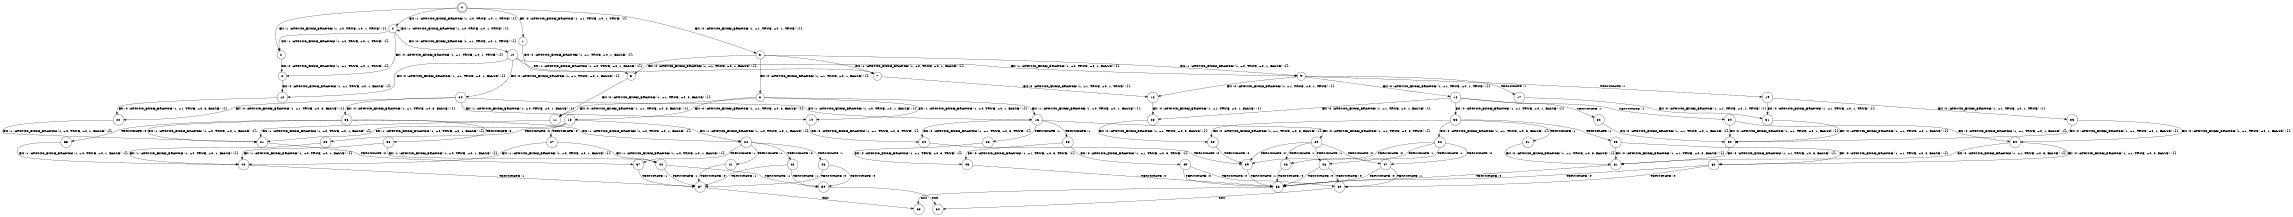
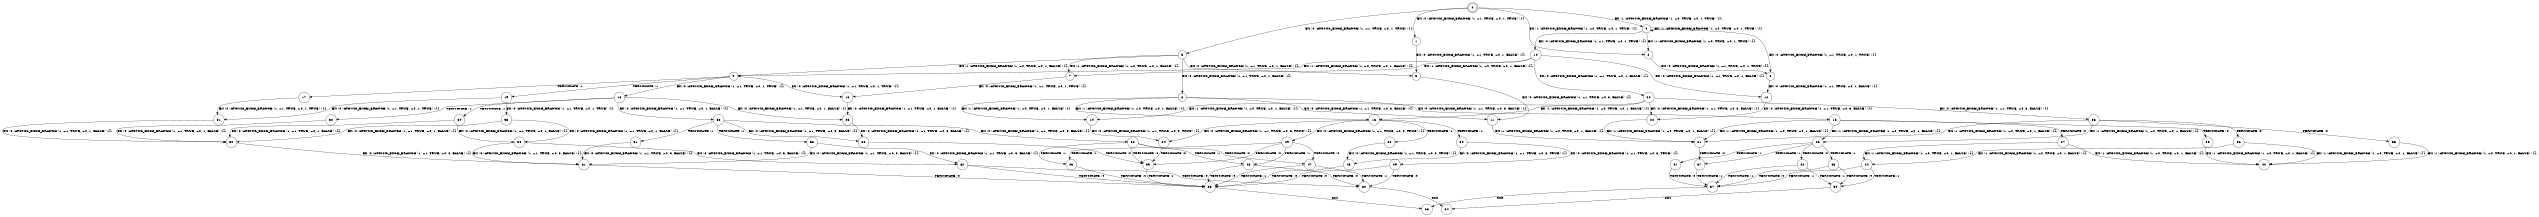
(471, 176) -> none
(1382, 176) -> (1254, 176)
